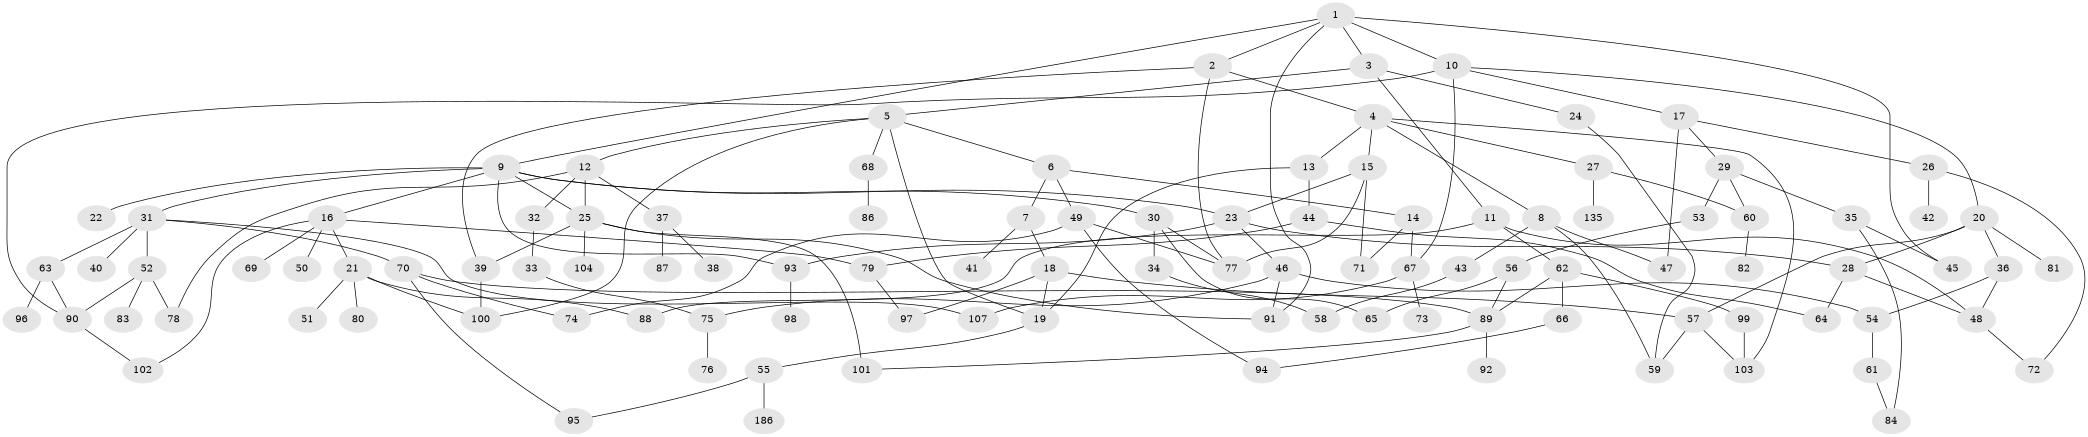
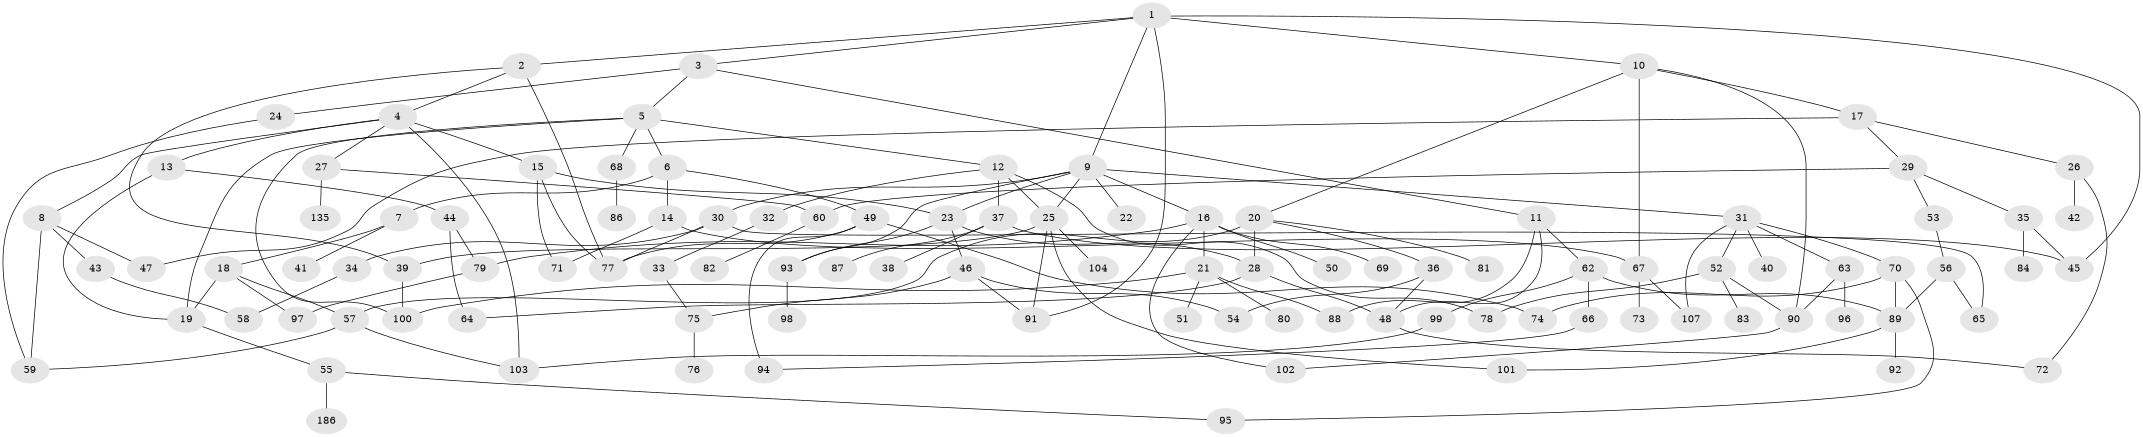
none -> (1589, 242)
(1872, 370) -> none
